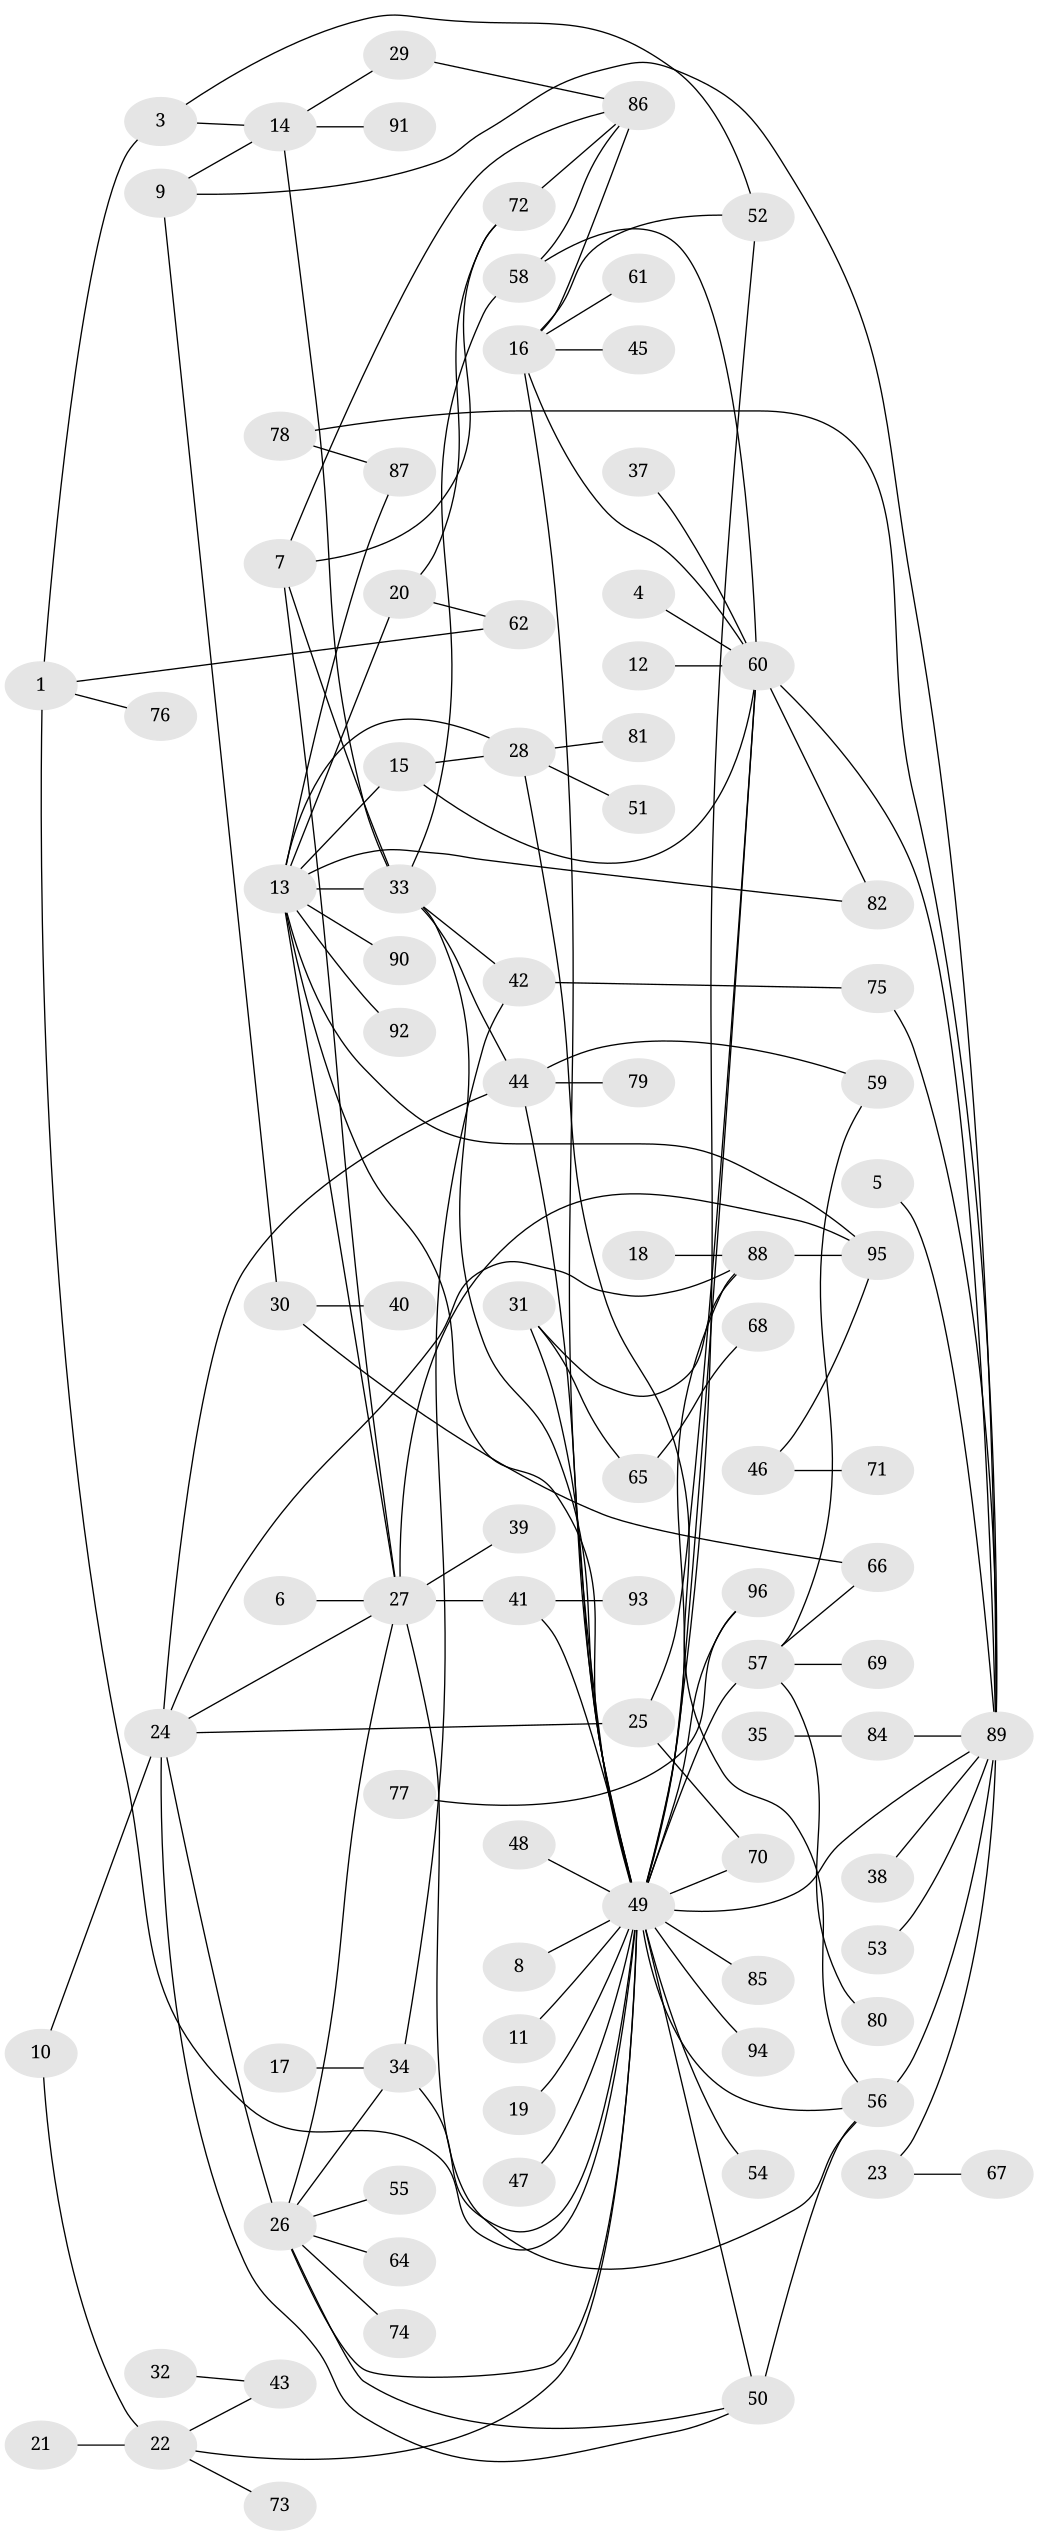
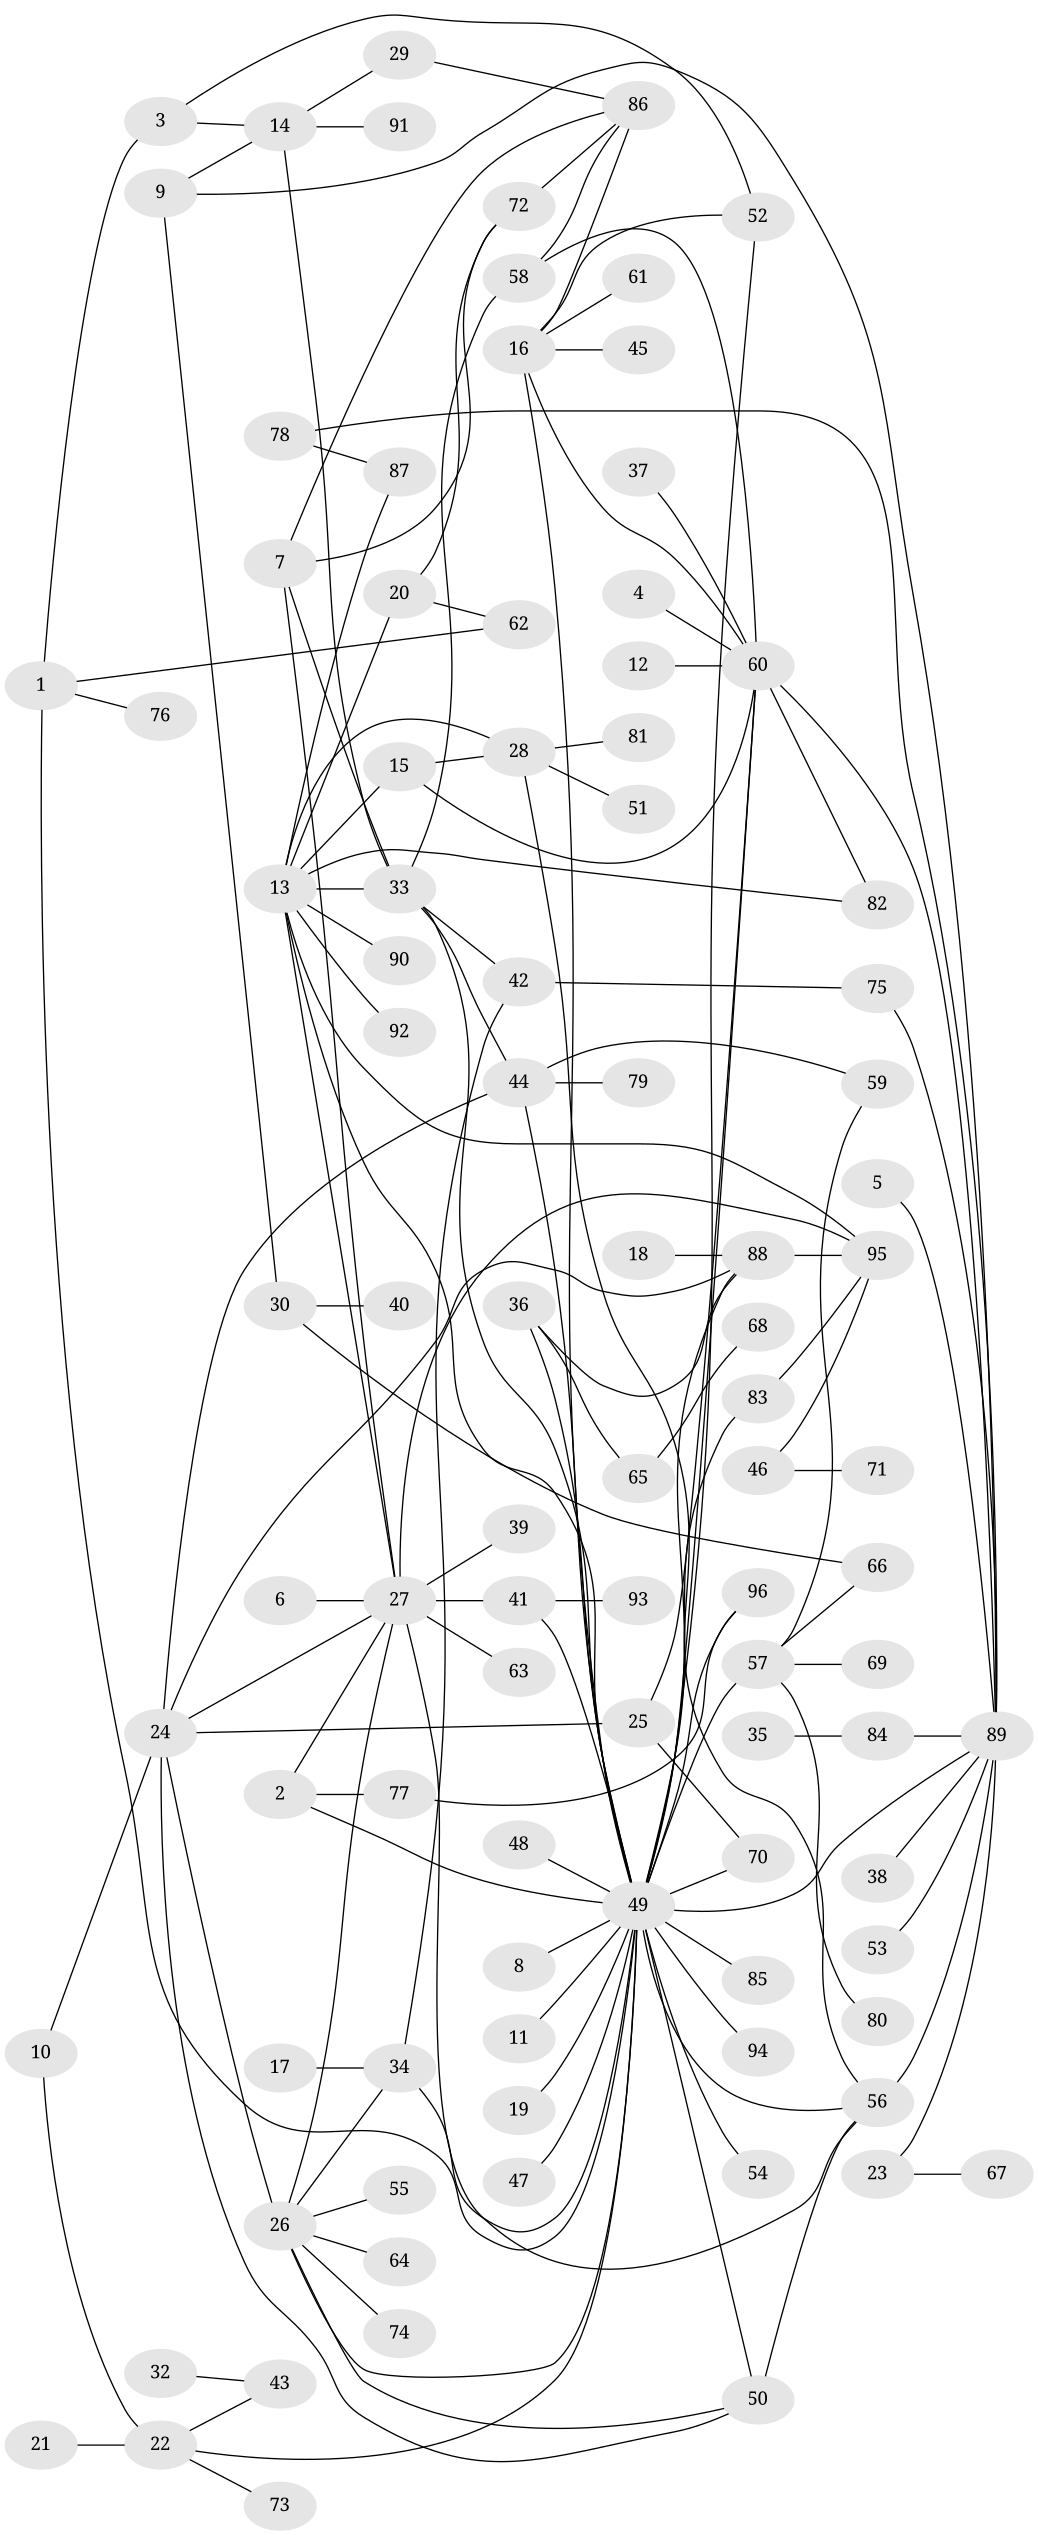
(519, 1306) -> (519, 1306)
none -> (758, 1399)
none -> (519, 1672)
none -> (280, 1794)
